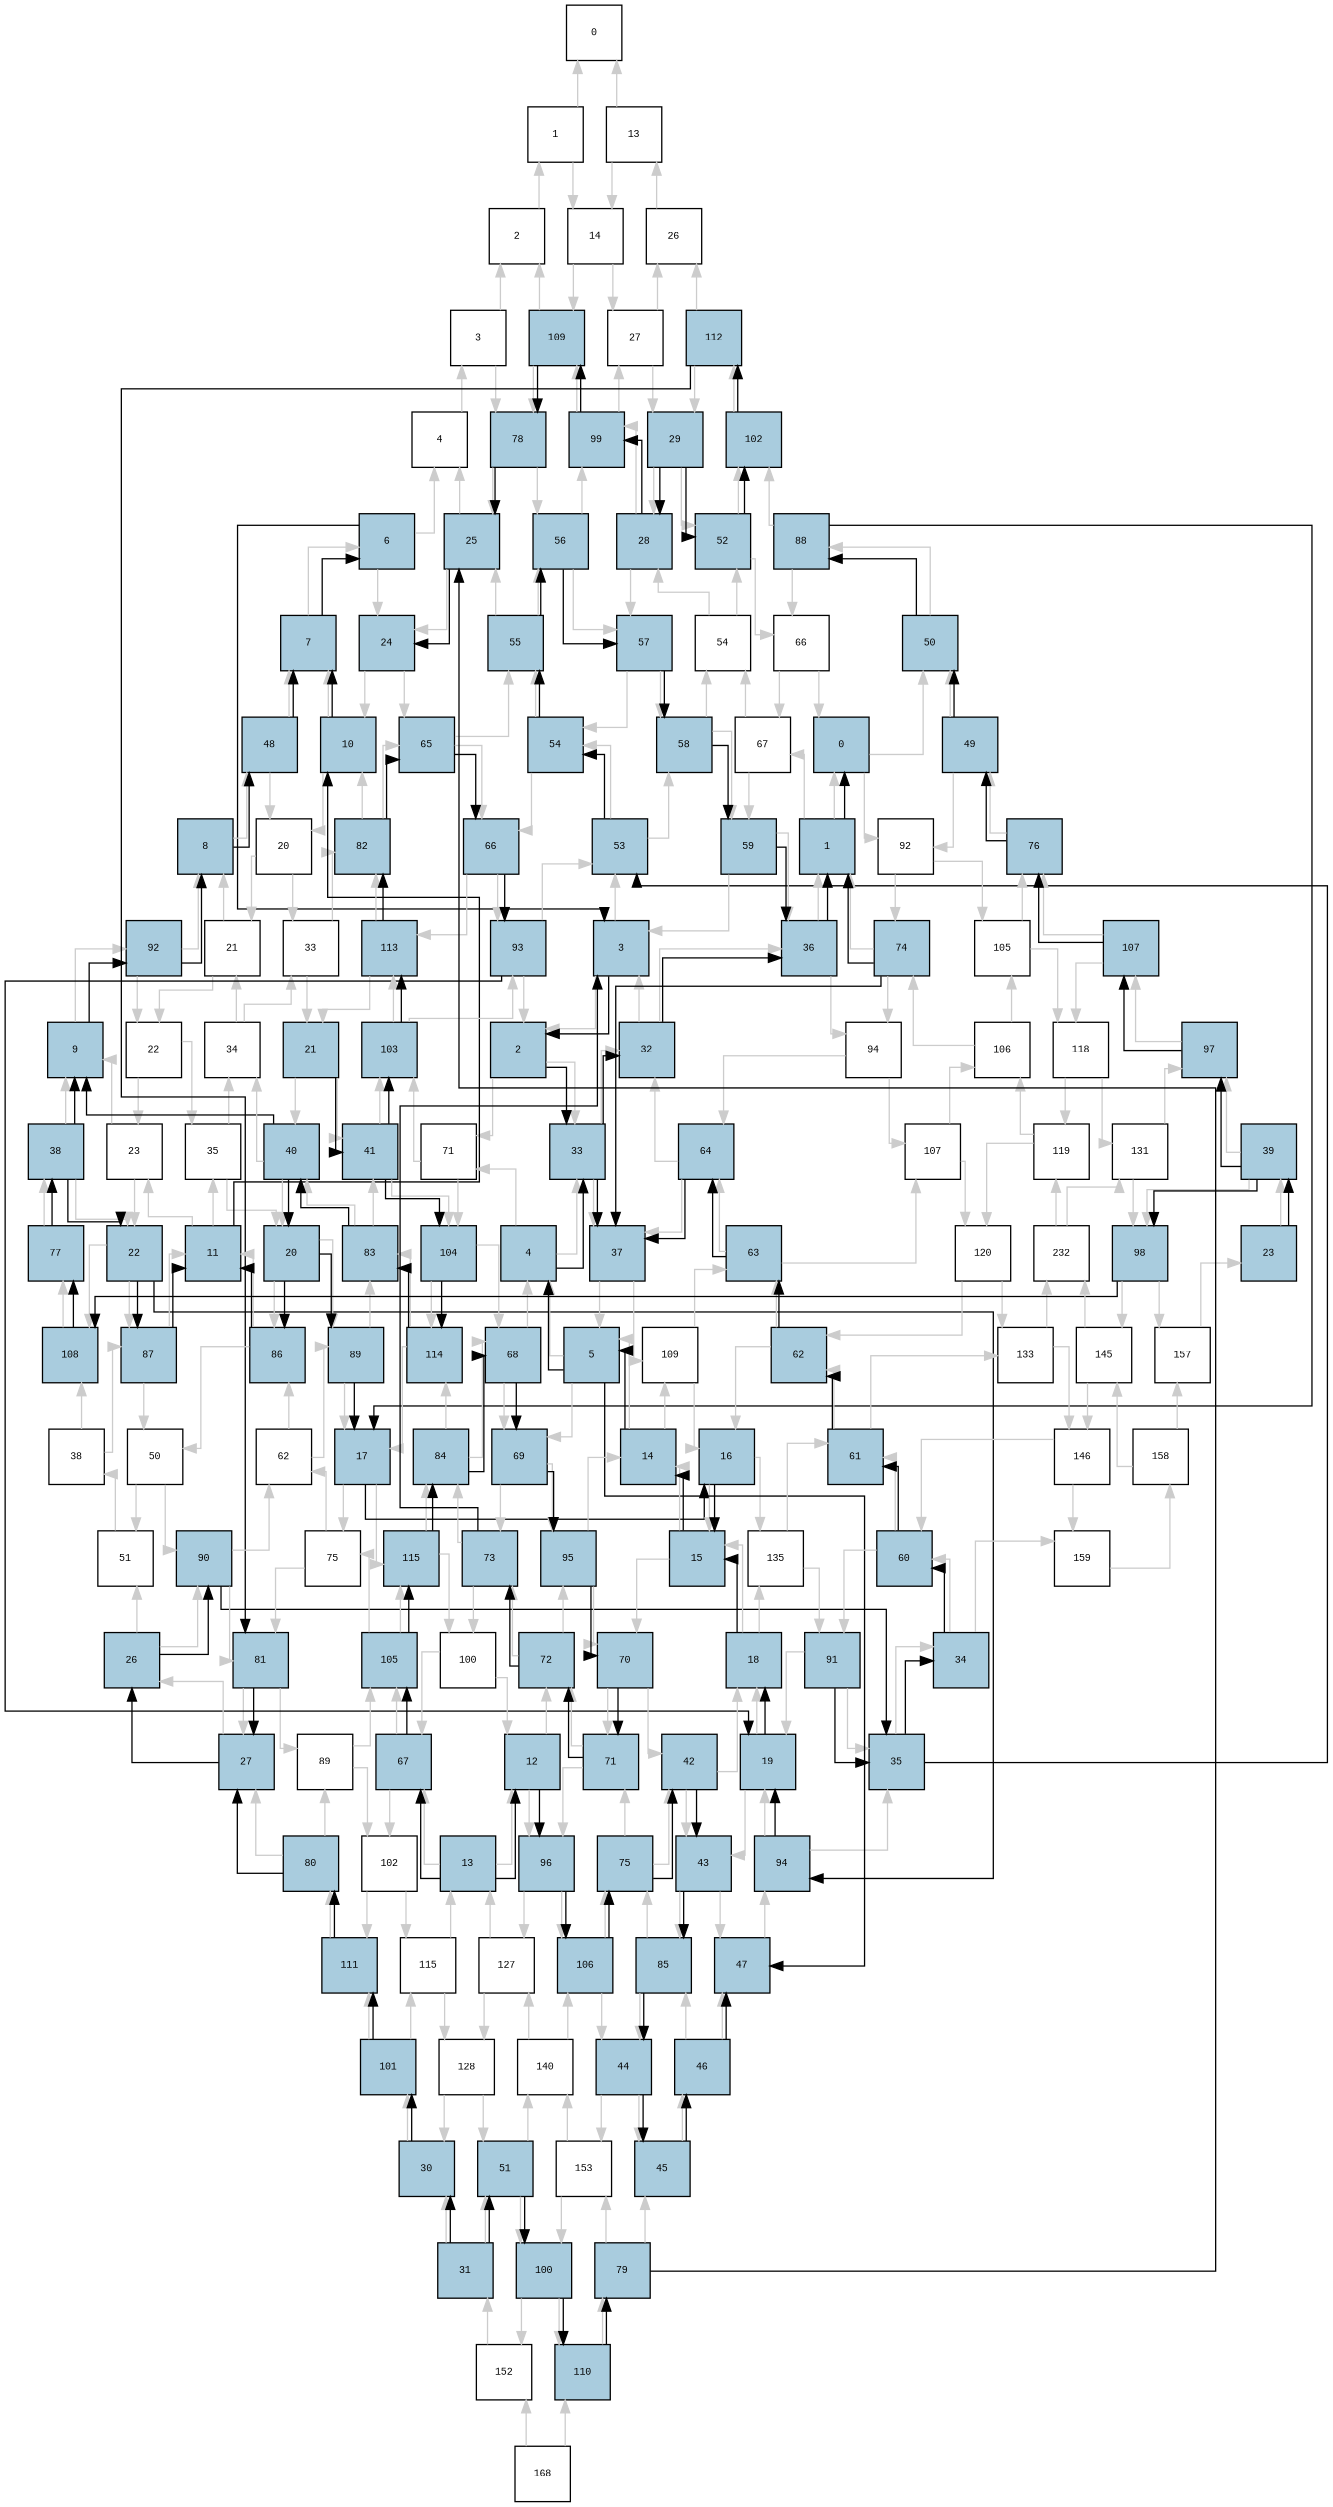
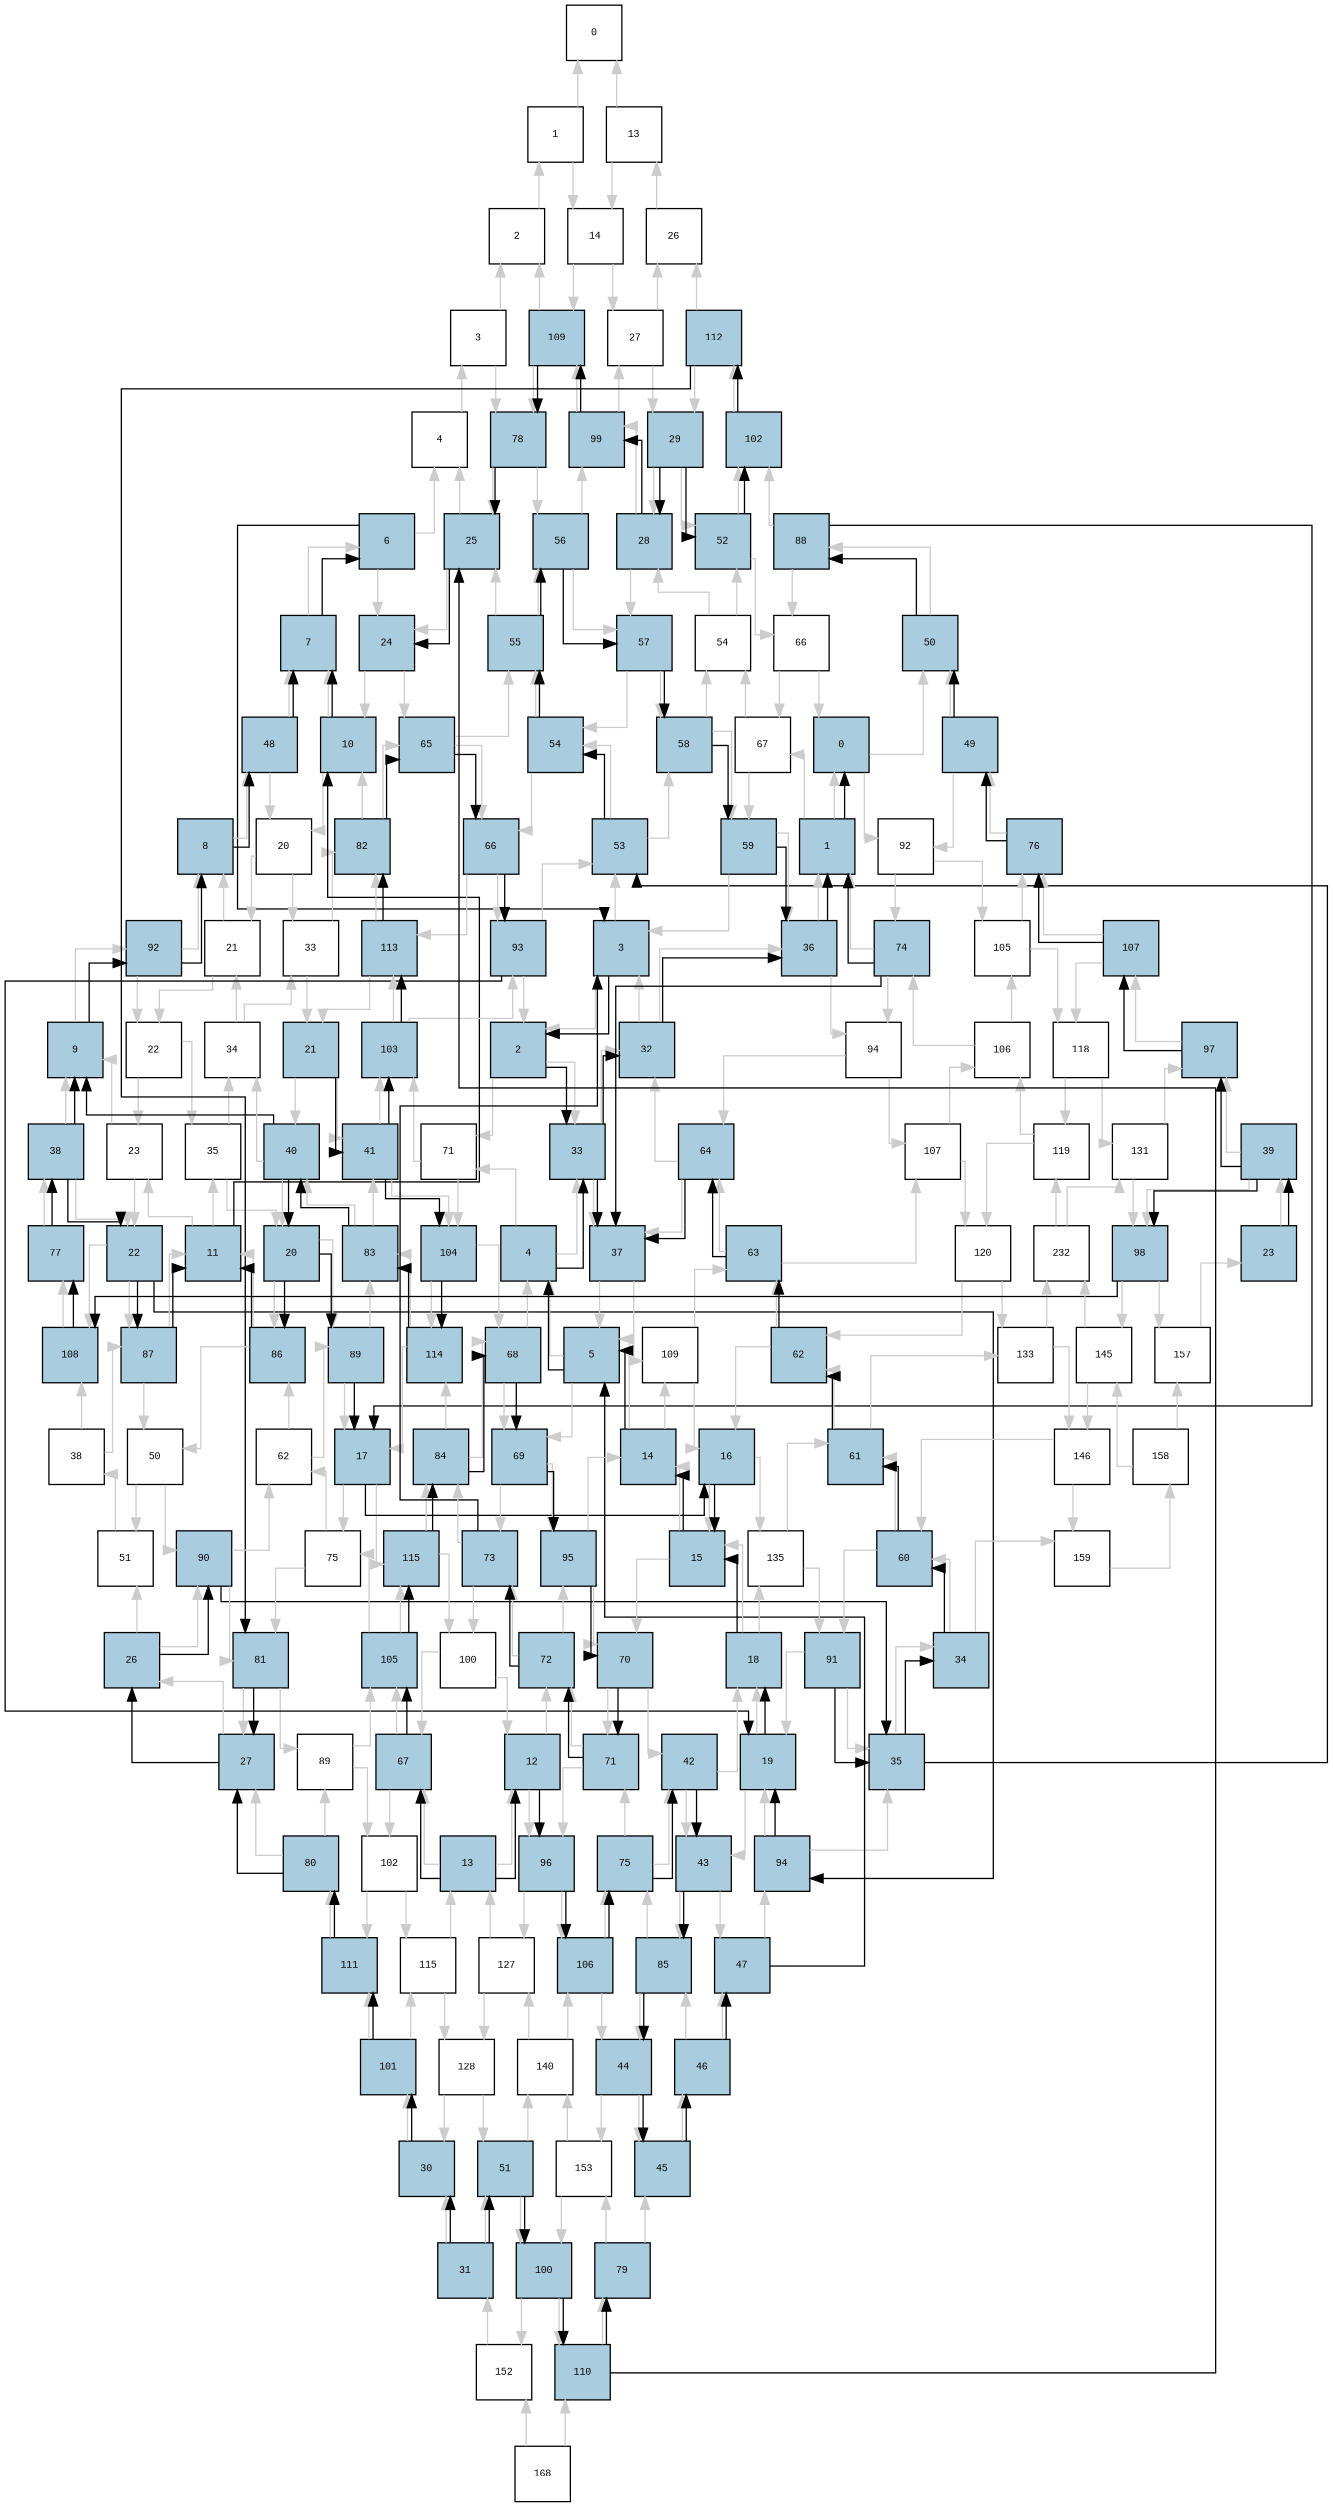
(1216, 1331) -> (1216, 1480)
(865, 1585) -> (865, 1621)
